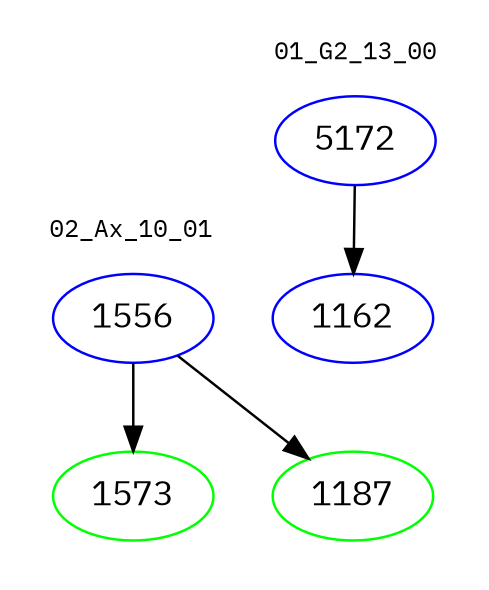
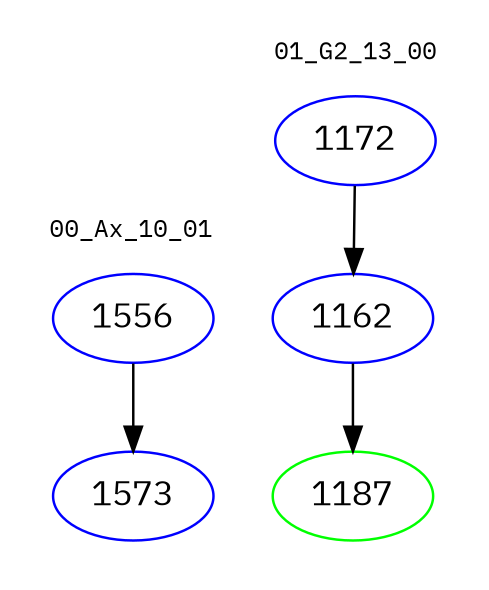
(355, 141) -> (355, 141)
(132, 231) -> (132, 231)
(219, 389) -> (353, 395)
(133, 496) -> (133, 496)
